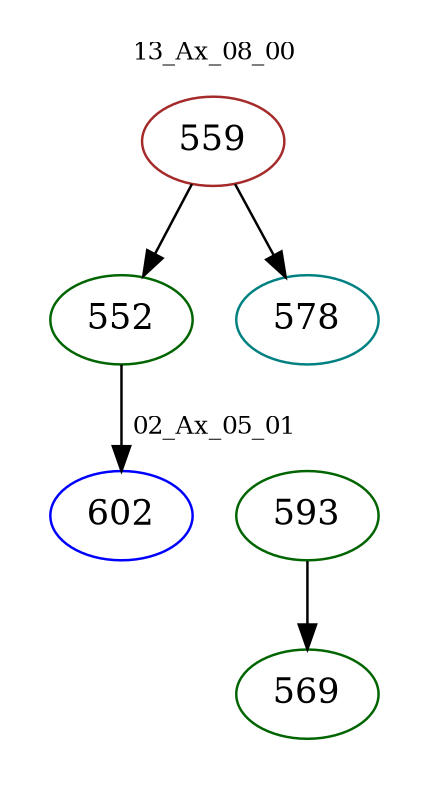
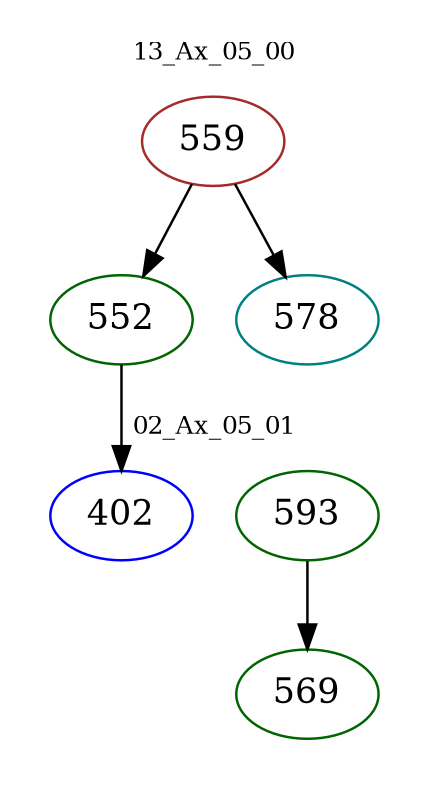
(214, 53) -> (214, 53)
(121, 516) -> (121, 516)
